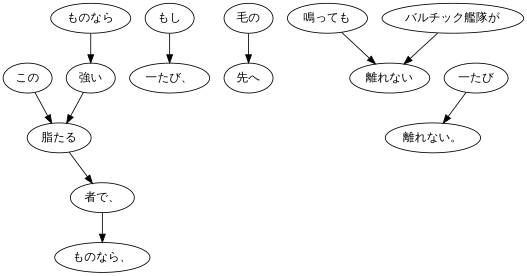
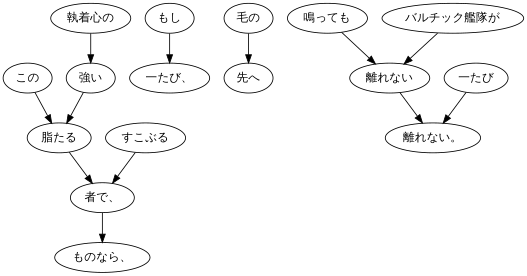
(91, 18) -> (91, 18)
none -> (409, 104)
none -> (146, 138)
